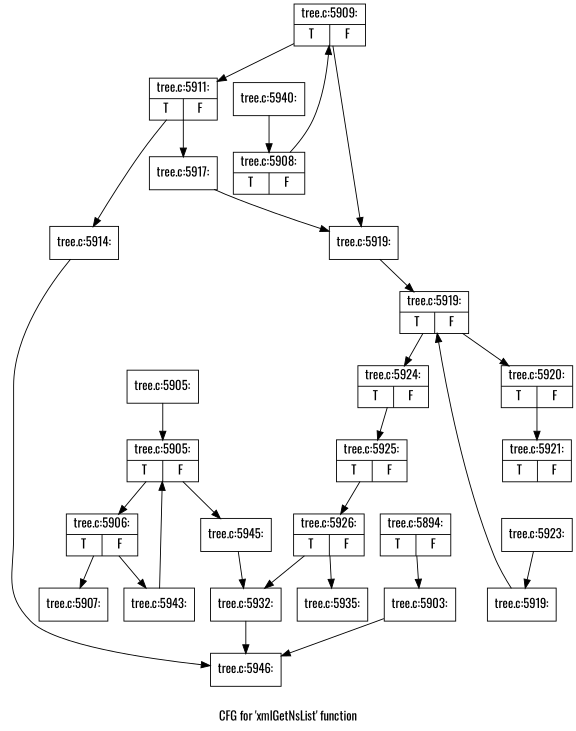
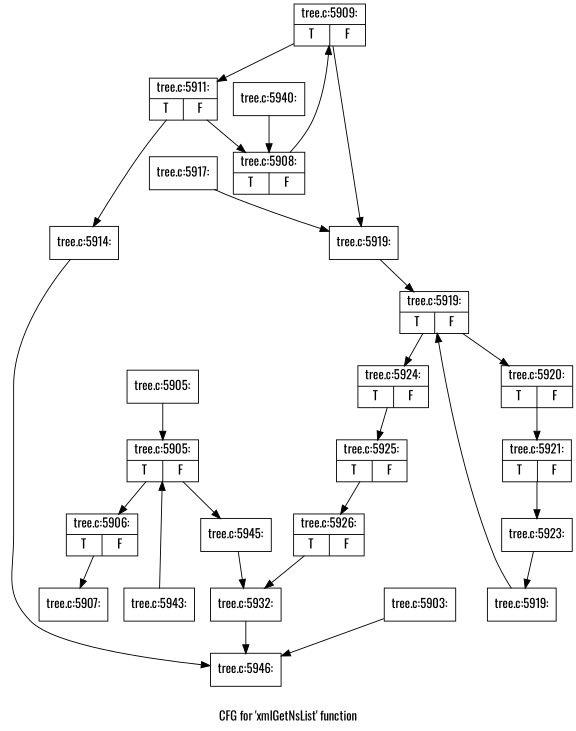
(183, 134) -> (223, 133)
none -> (537, 496)
(416, 535) -> none
(130, 569) -> none
(332, 605) -> none
